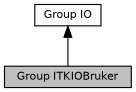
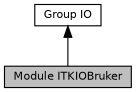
(68, 77) -> (68, 77)
